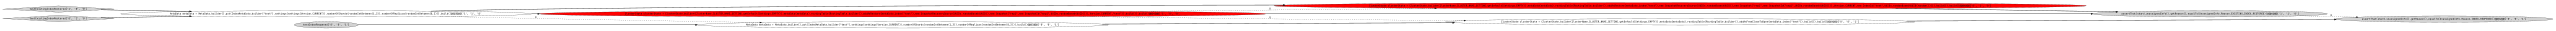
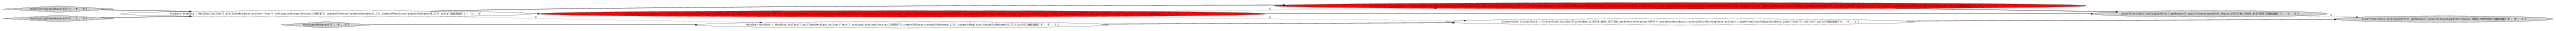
(326, 25) -> (326, 25)
